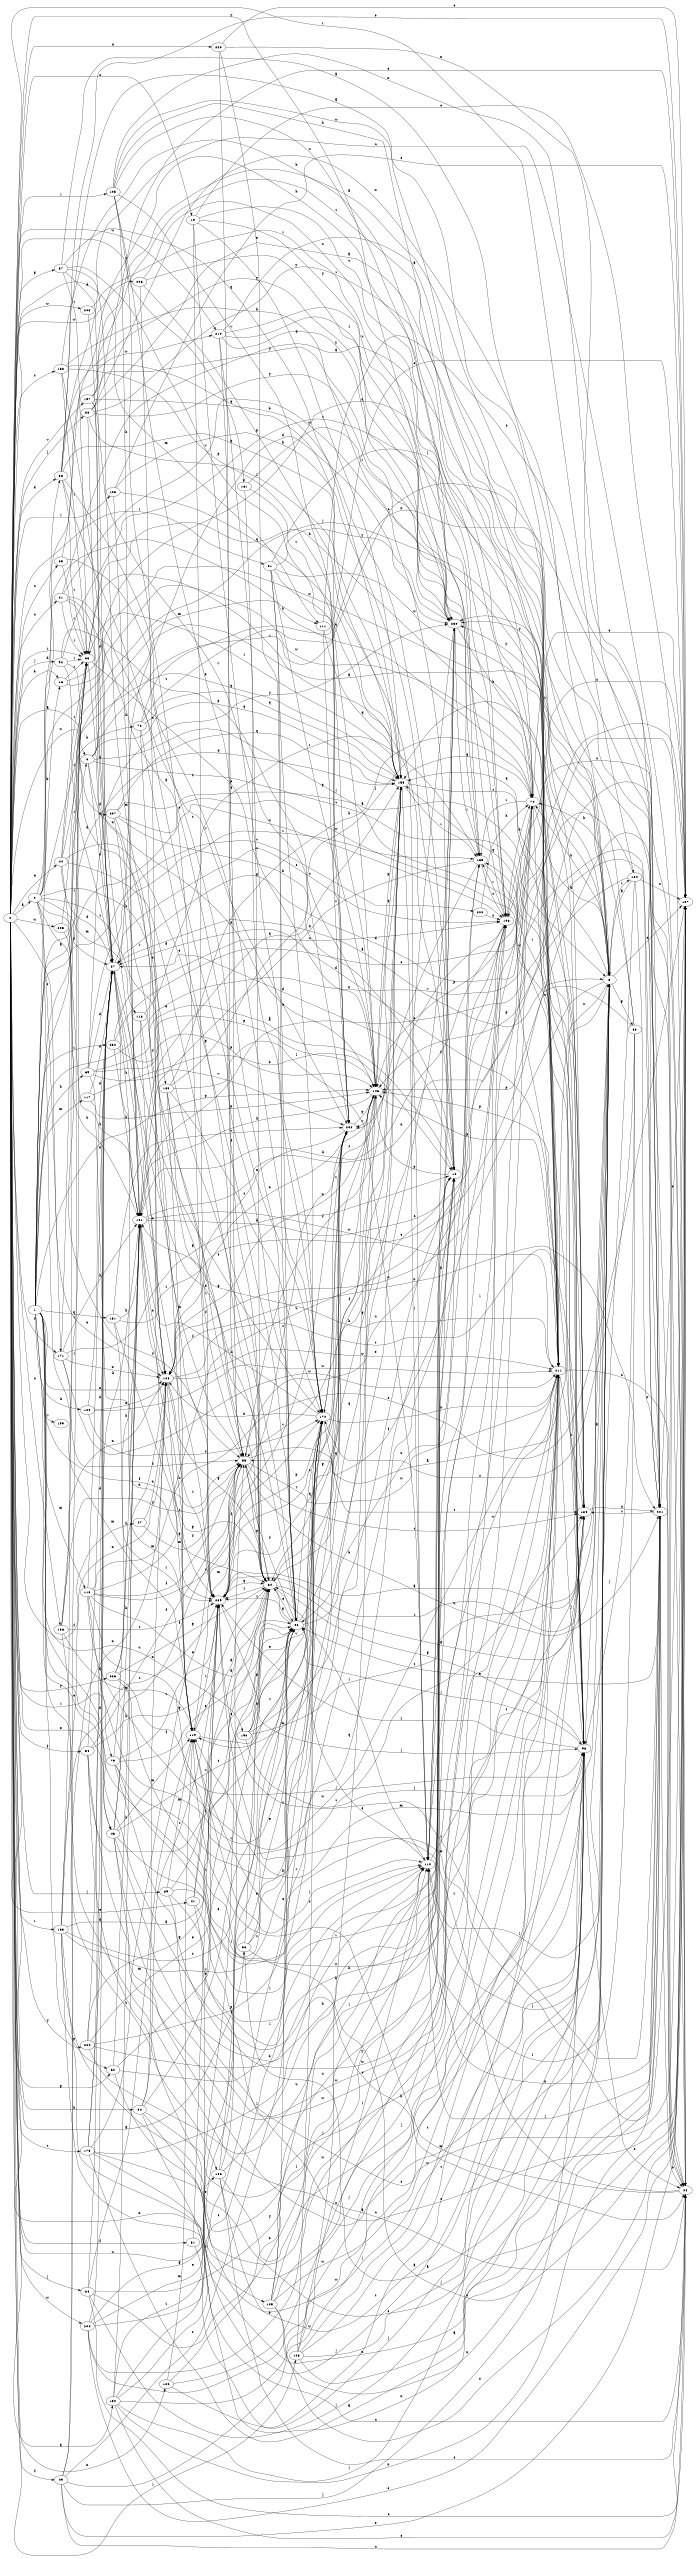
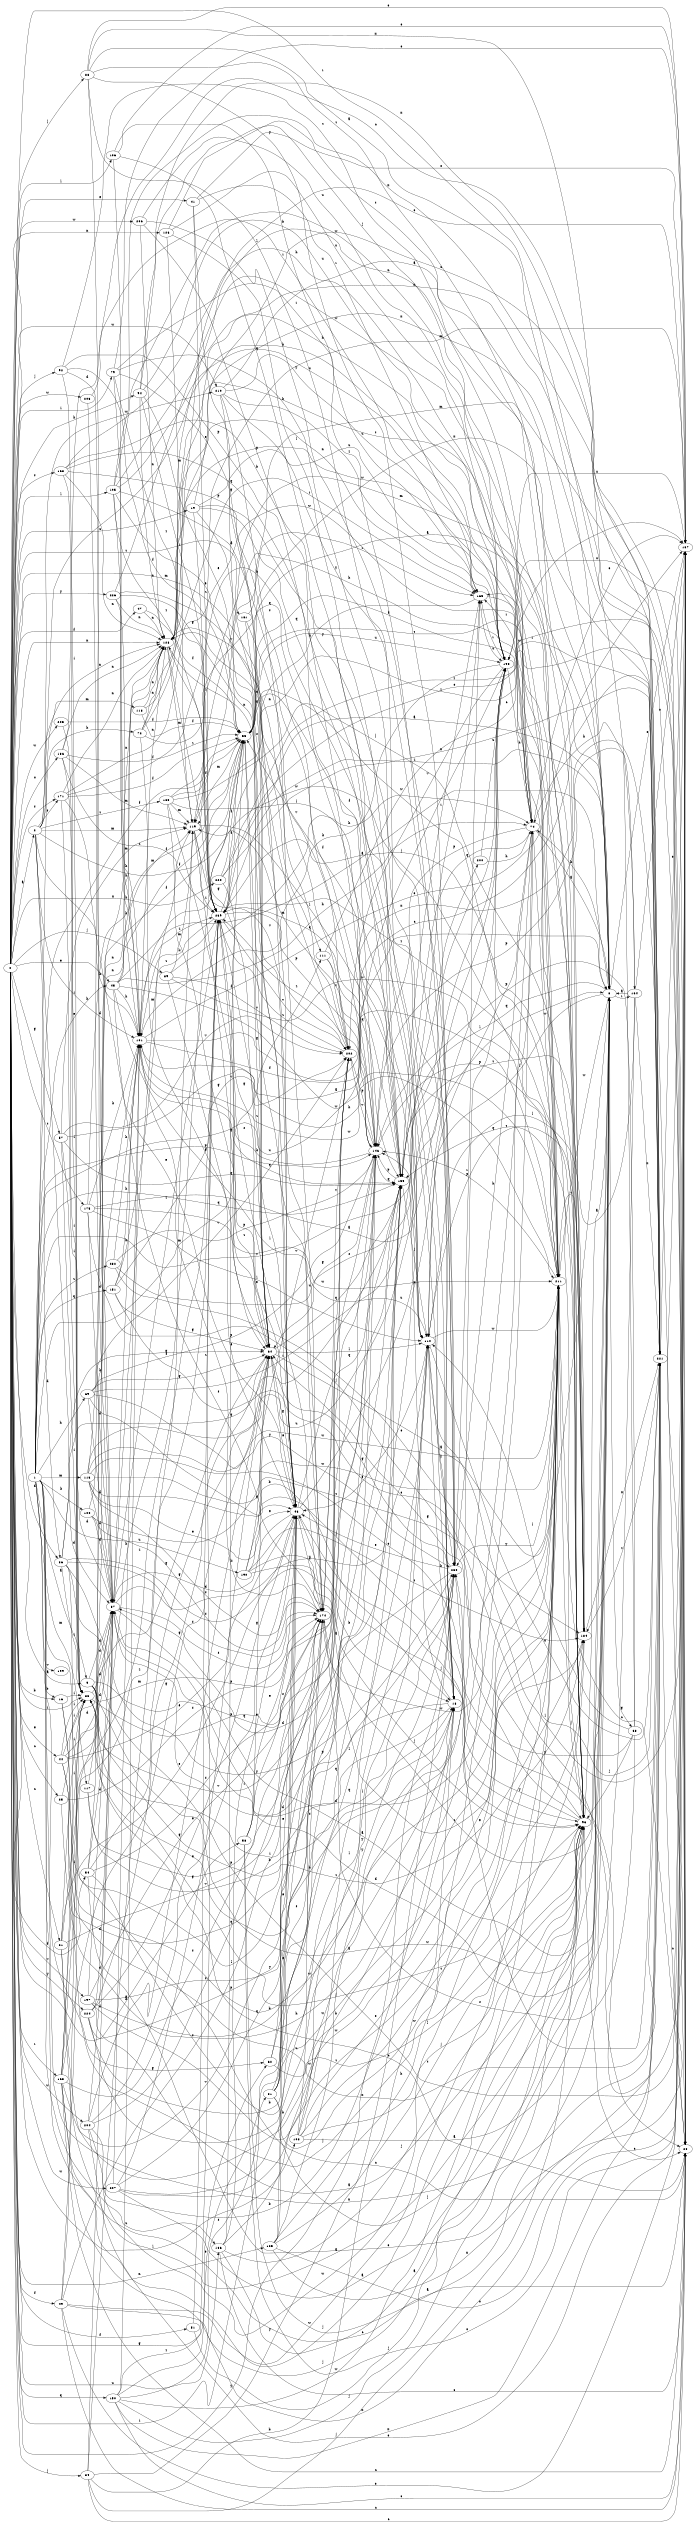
(128, 1730) -> none
